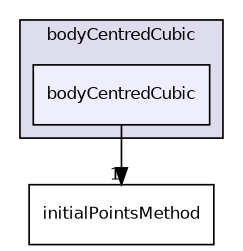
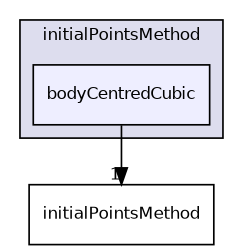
(121, 36) -> (121, 36)
